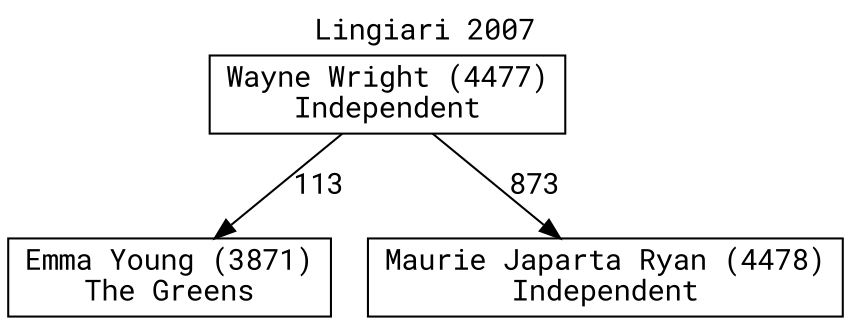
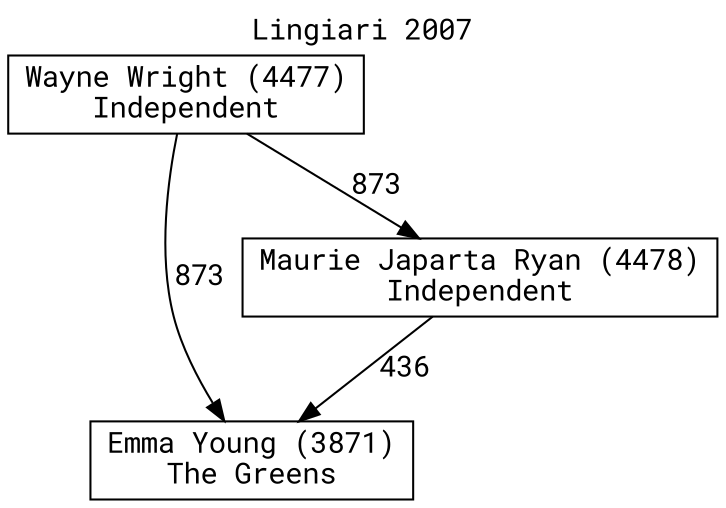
(319, 186) -> (199, 278)
none -> (374, 363)
